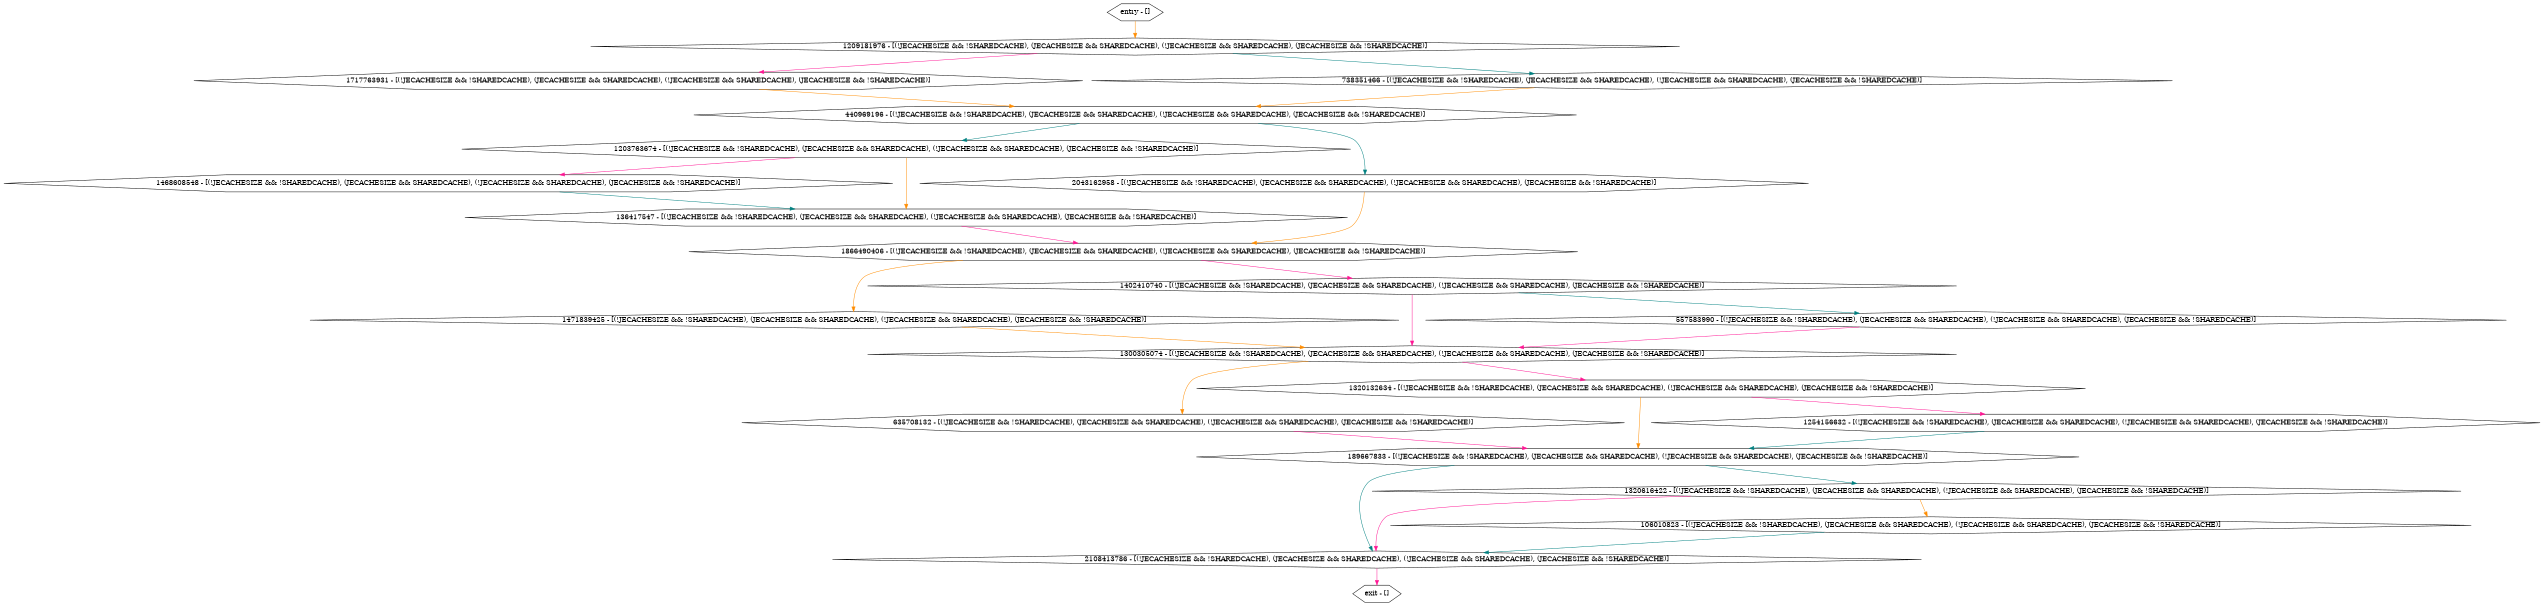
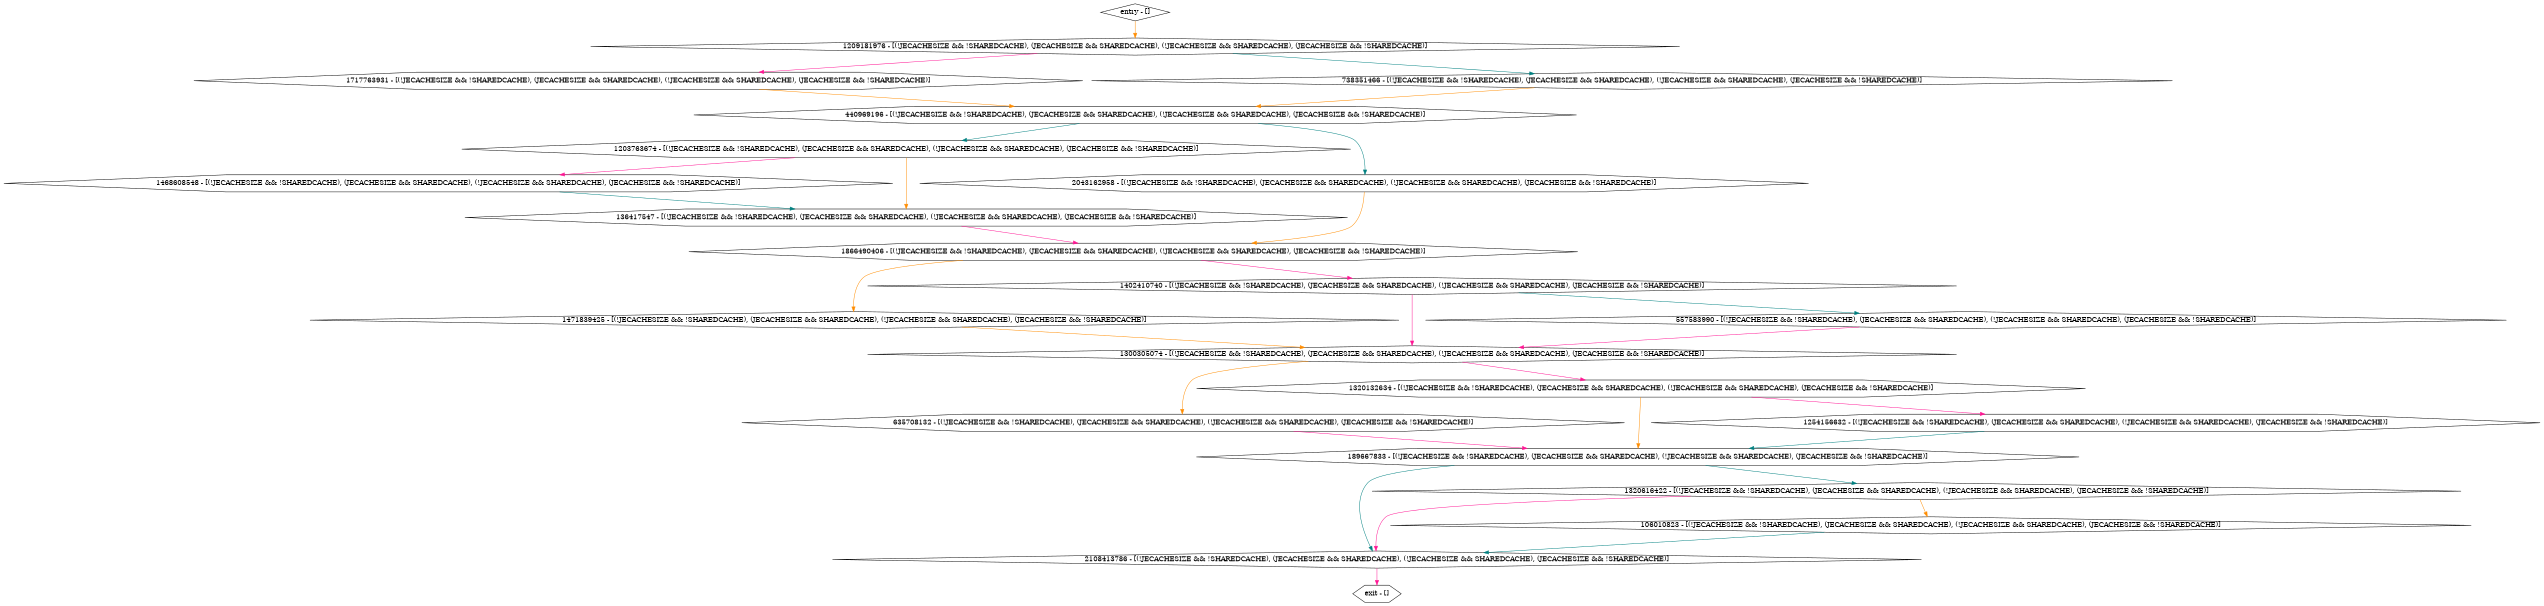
(1135, 12) -> (1135, 12)
